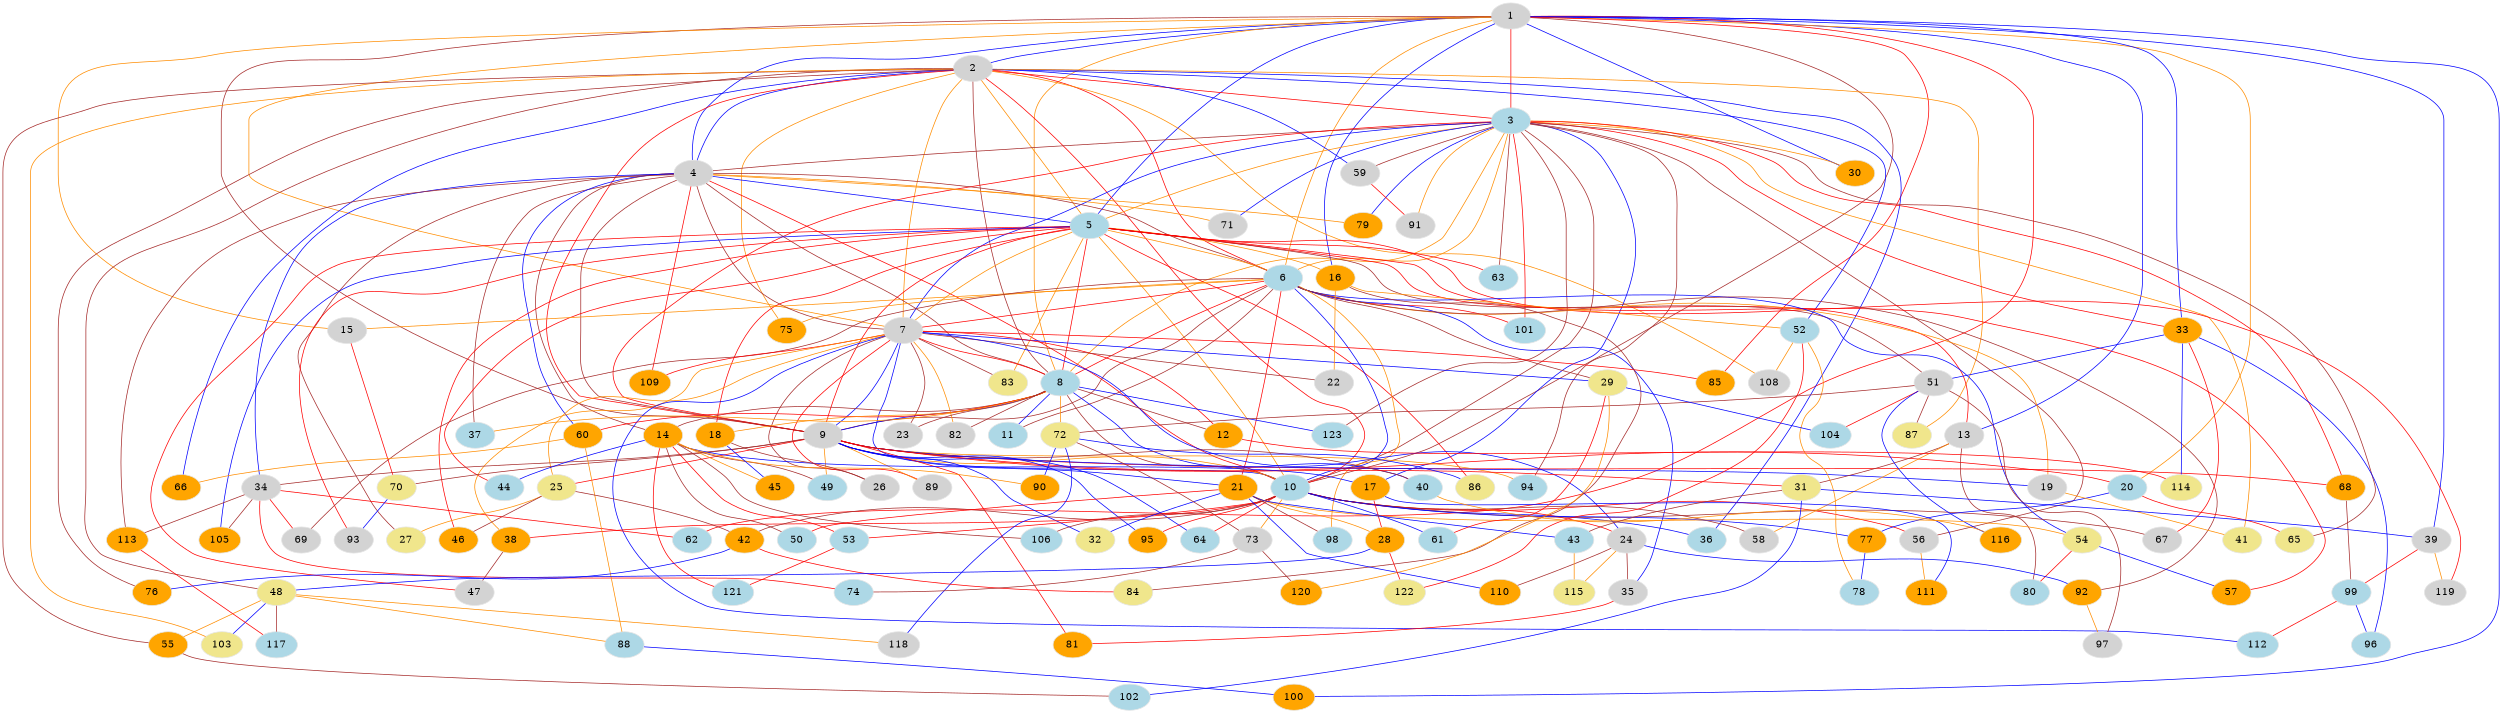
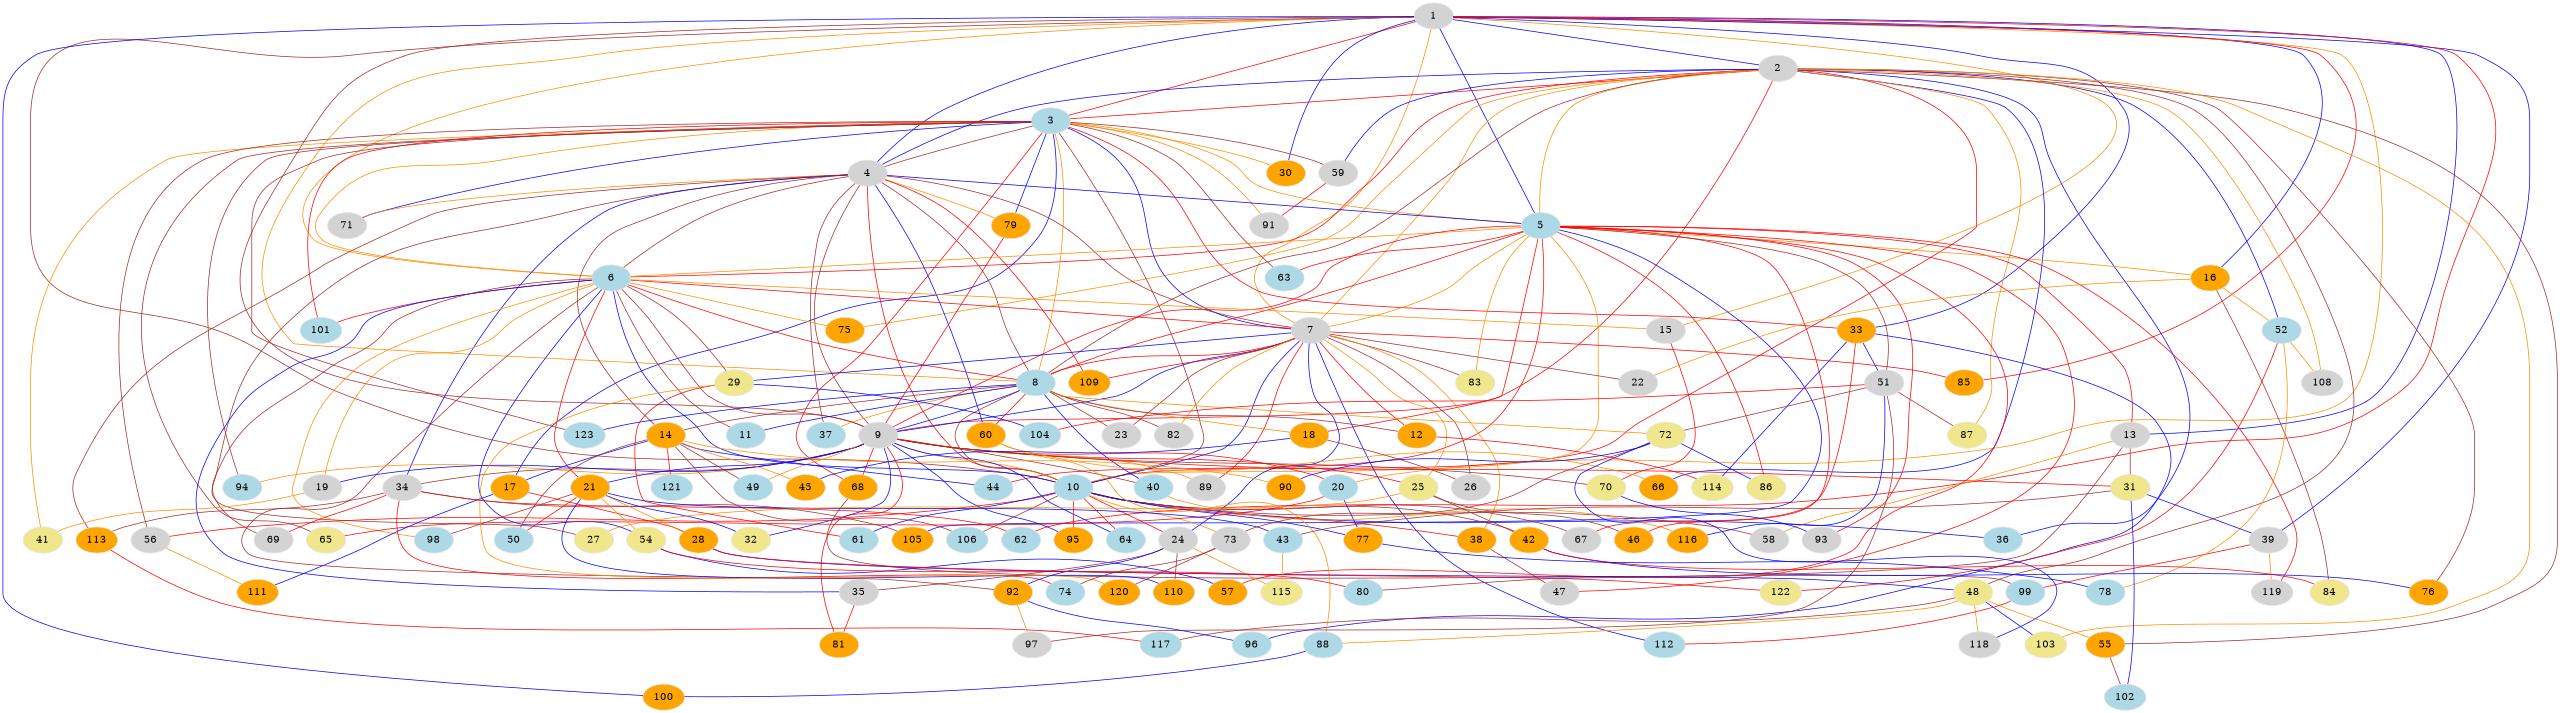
(920, 195) -> (945, 330)
(849, 540) -> none
(2361, 618) -> (1130, 623)
